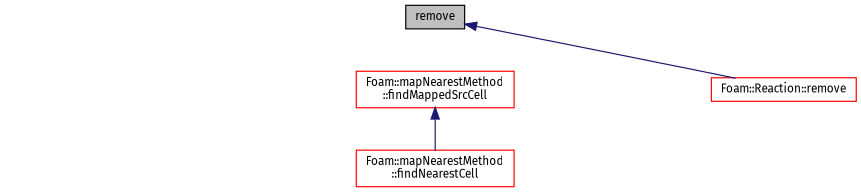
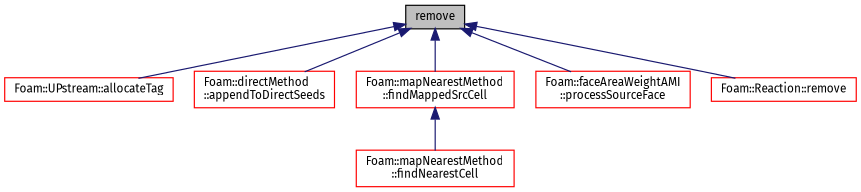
none -> (435, 56)
none -> (89, 90)
none -> (264, 90)
none -> (613, 90)
